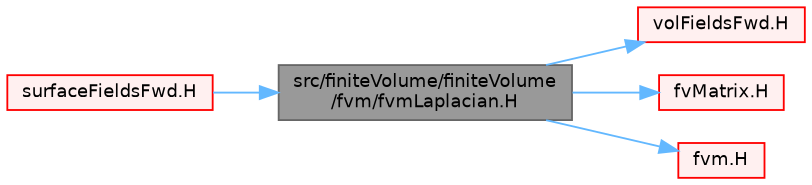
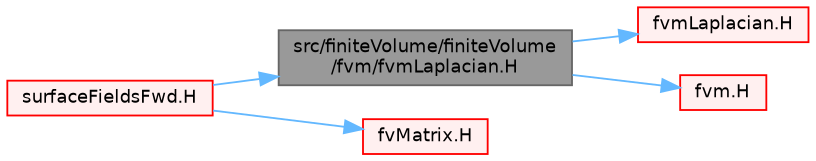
(721, 25) -> (723, 25)
(606, 93) -> (279, 119)
